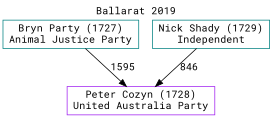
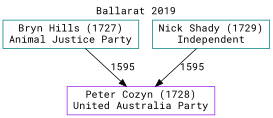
(71, 34) -> (71, 34)
(189, 67) -> (192, 67)
